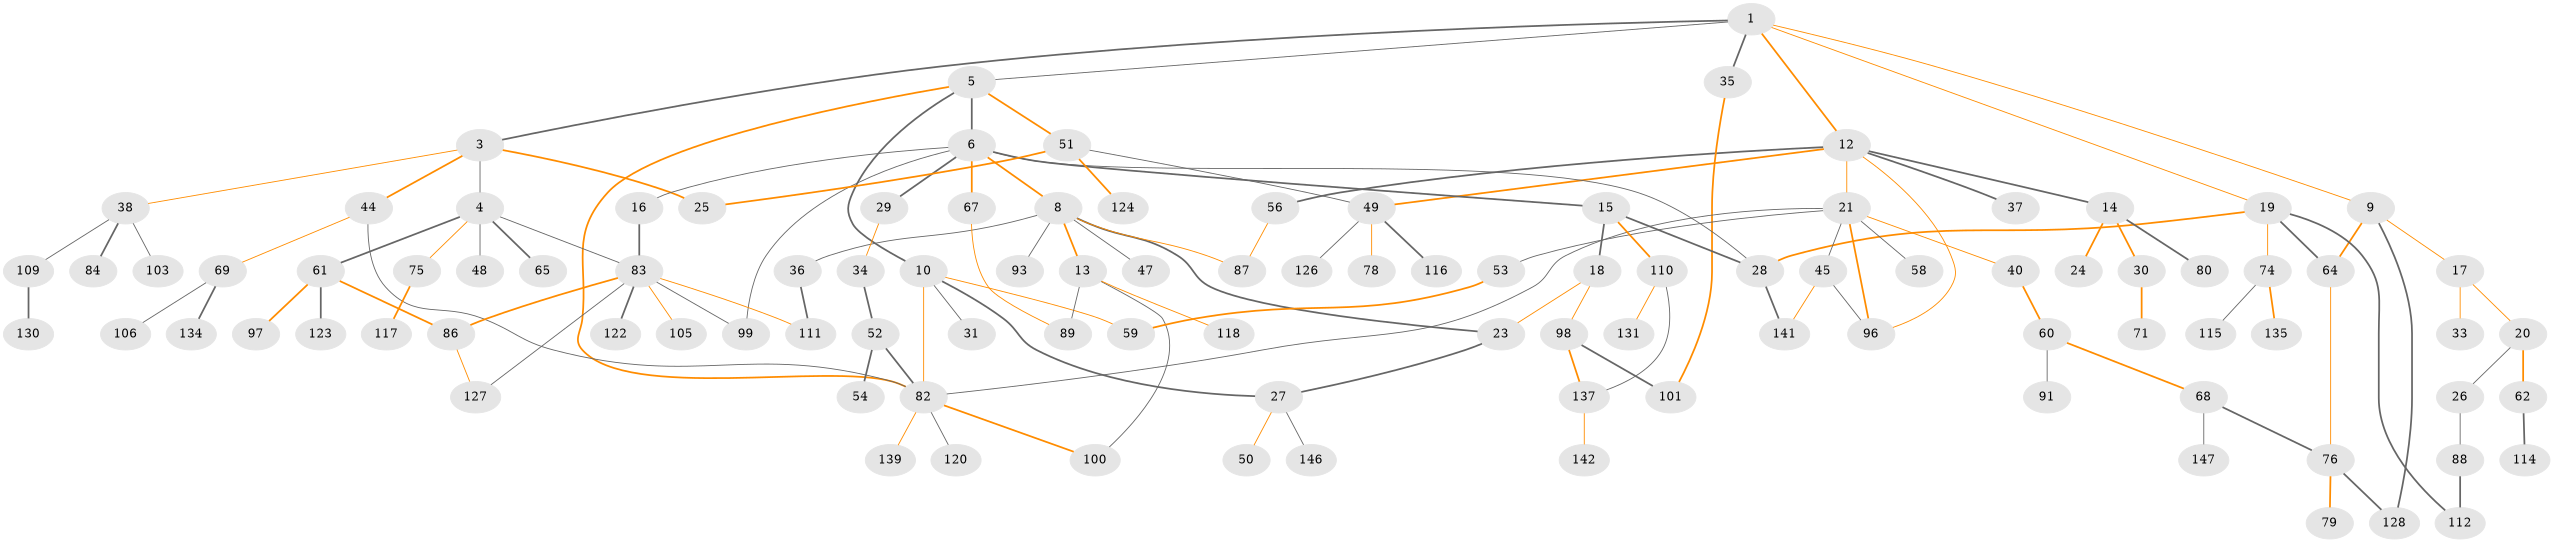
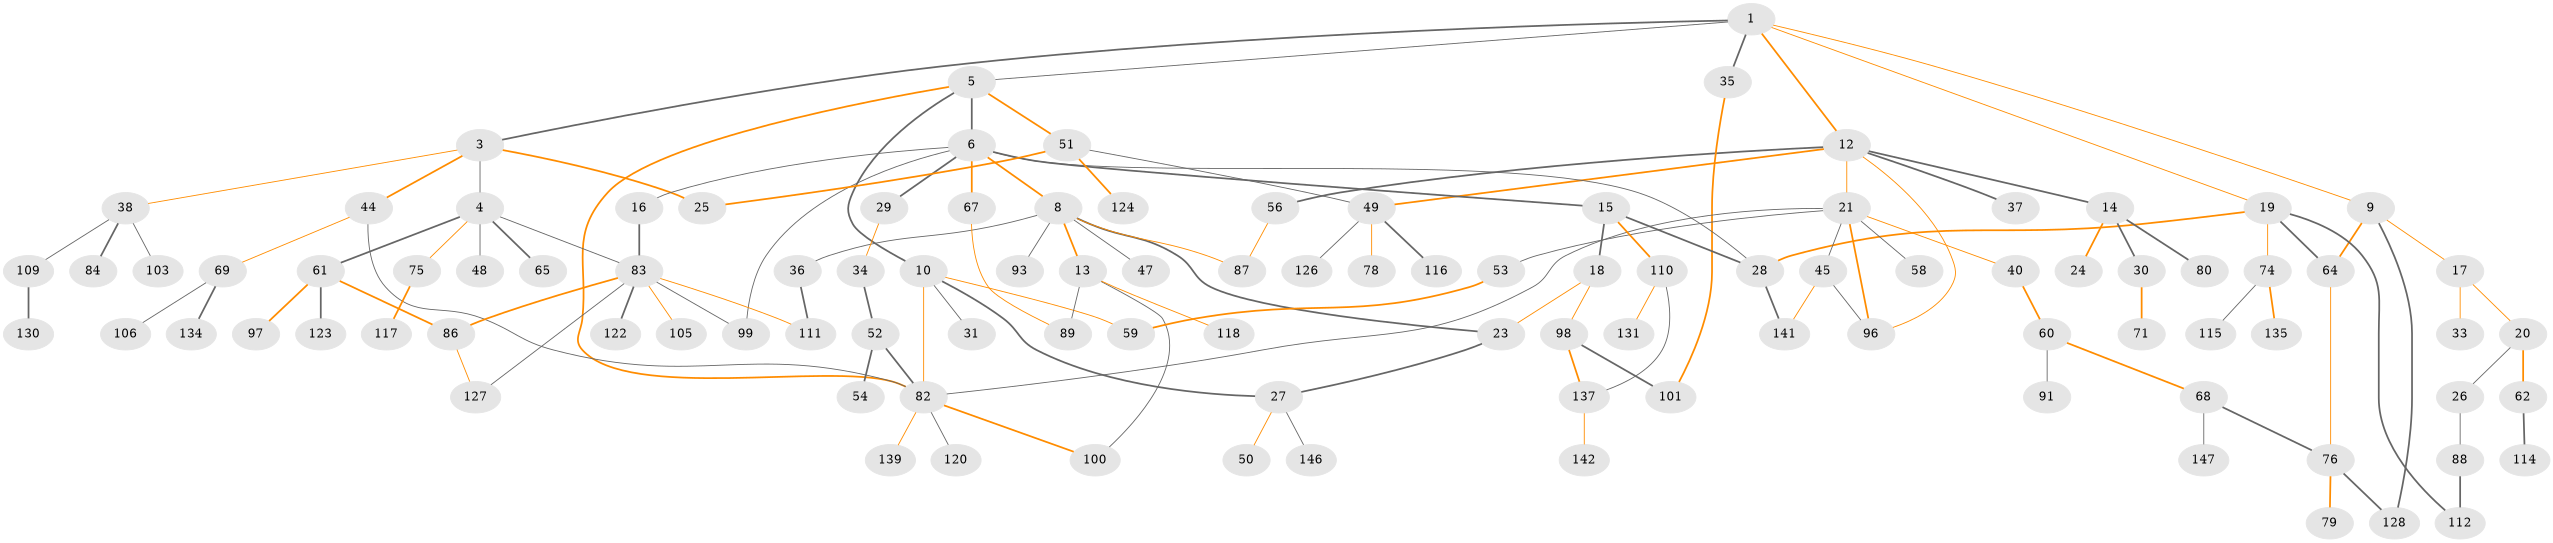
(2126, 240) -> (2126, 240)
